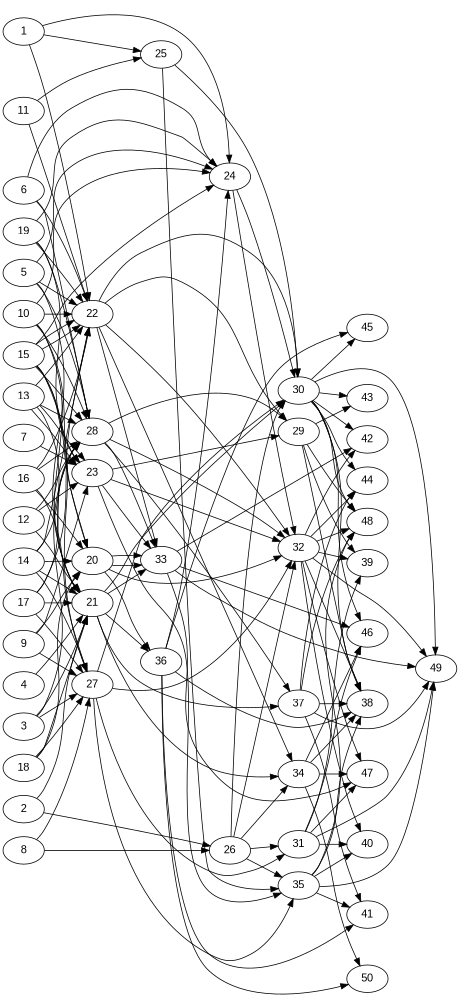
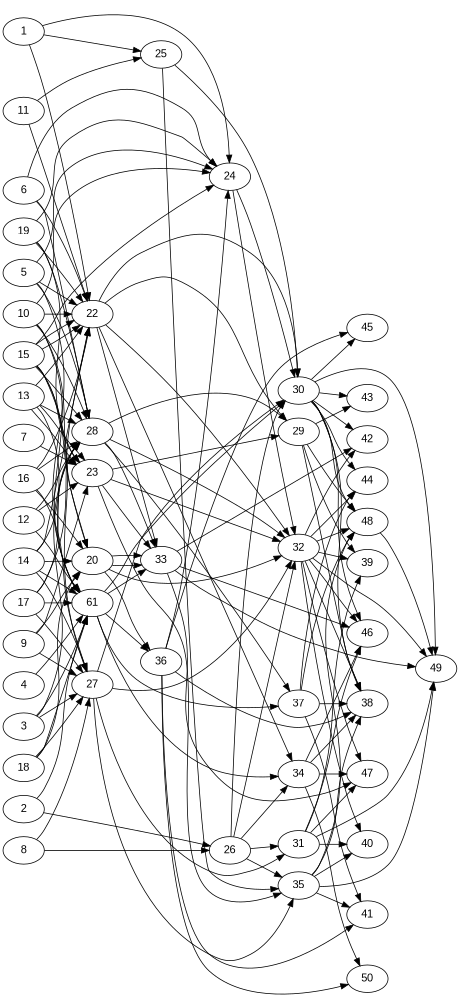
none -> (324, 579)
(92, 603) -> (92, 603)
(376, 728) -> (411, 588)
